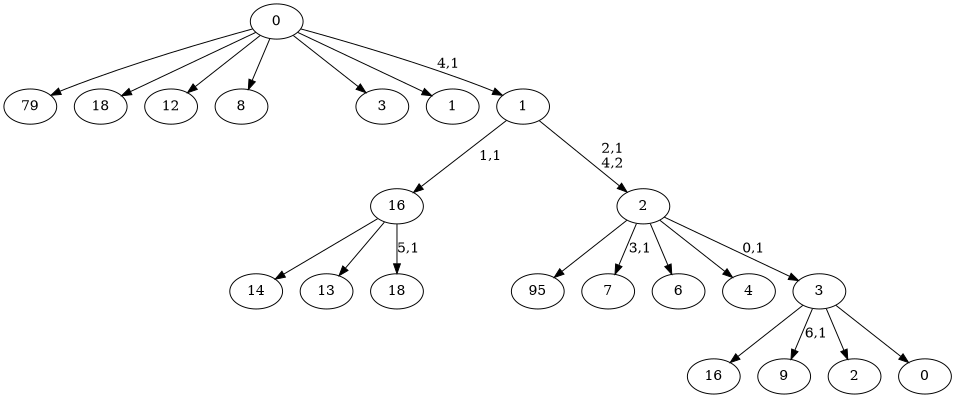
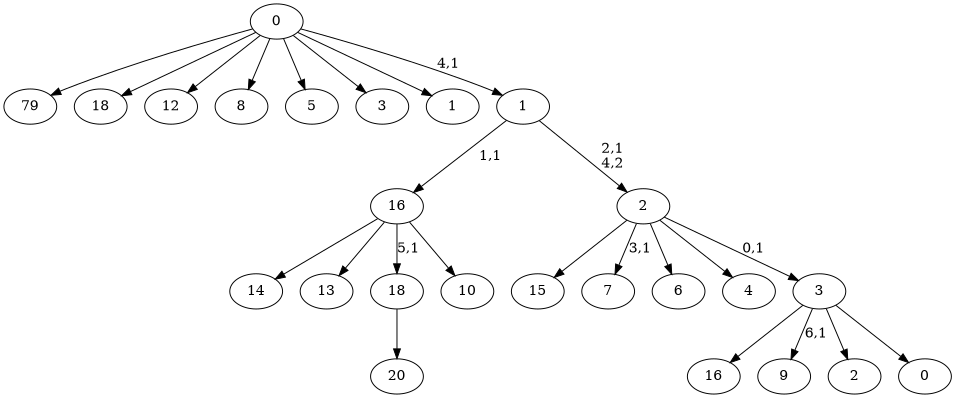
none -> (312, 107)
none -> (467, 291)
(538, 291) -> (538, 291)
none -> (397, 376)
